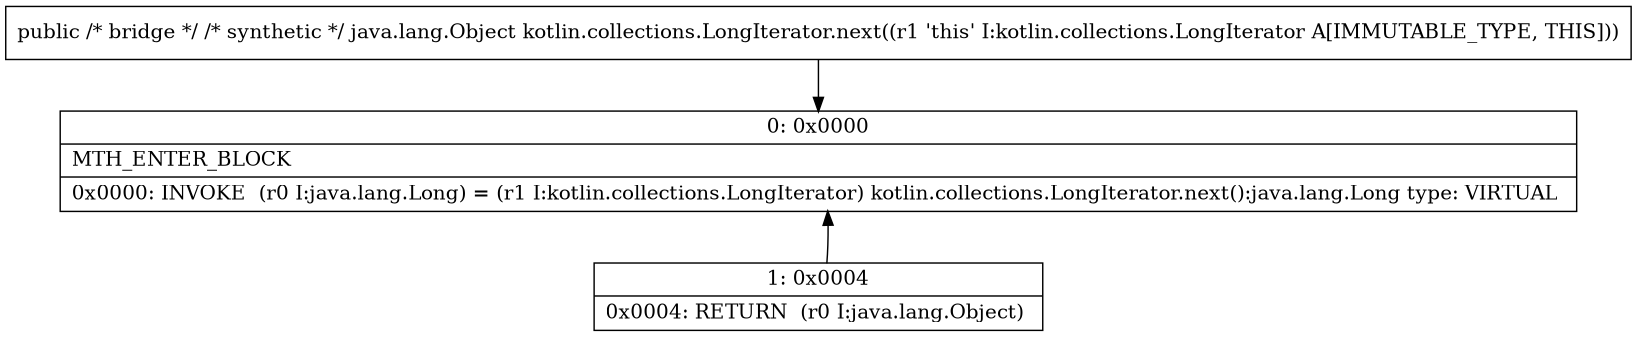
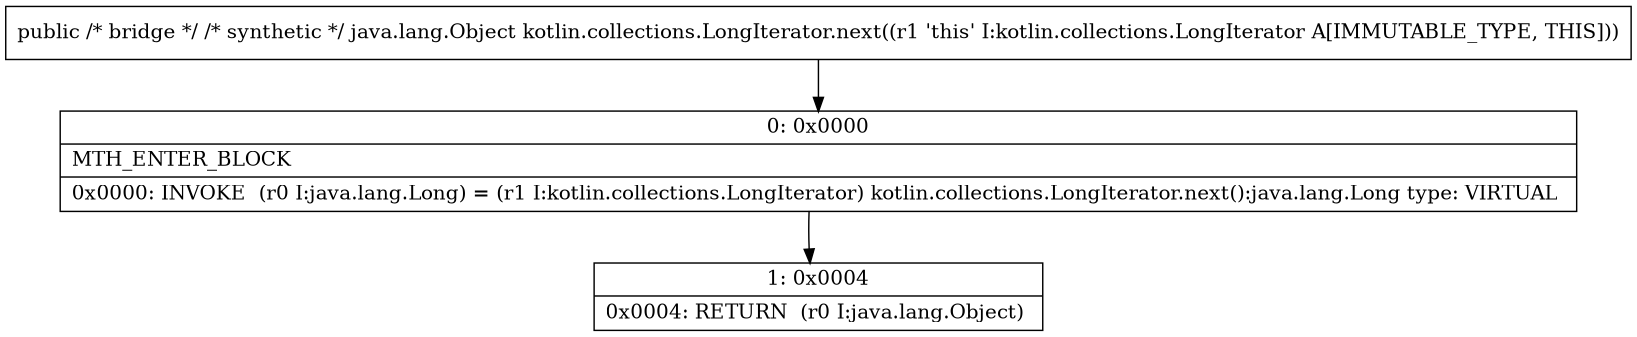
(828, 244) -> (809, 230)
